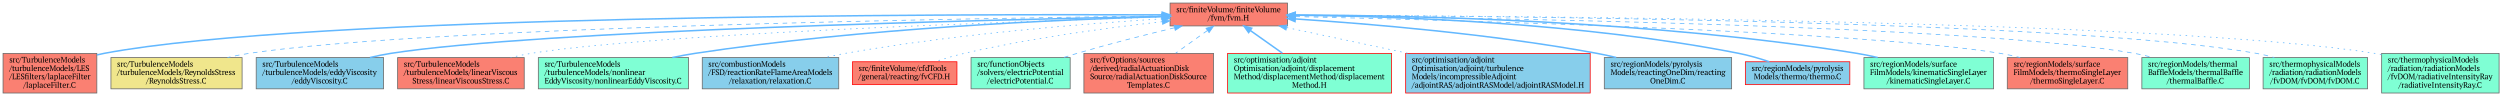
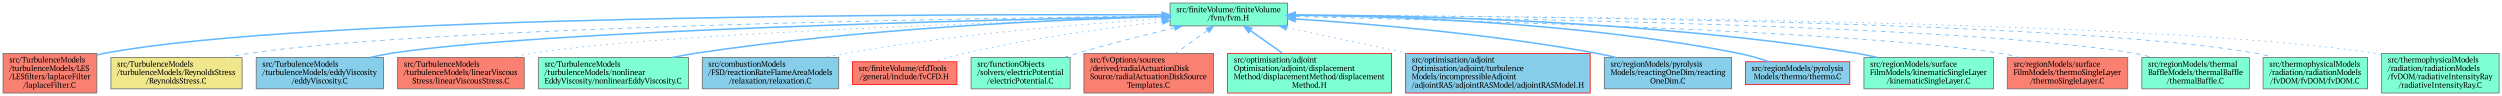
(1229, 14) -> (1229, 14)
(905, 73) -> (905, 73)
